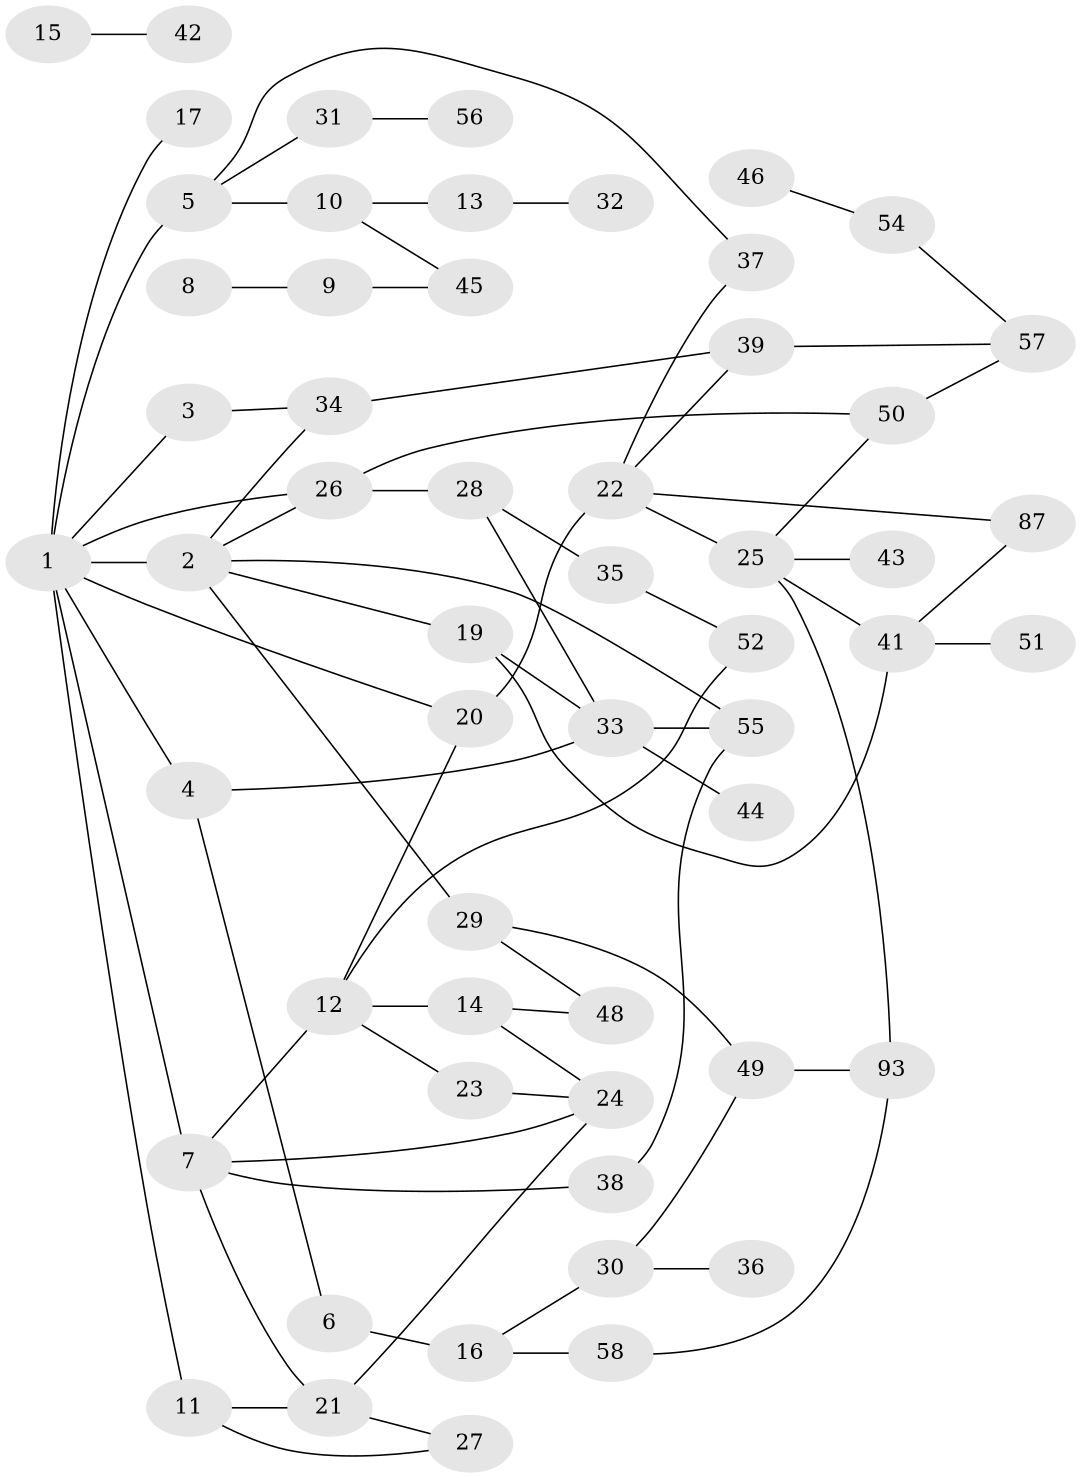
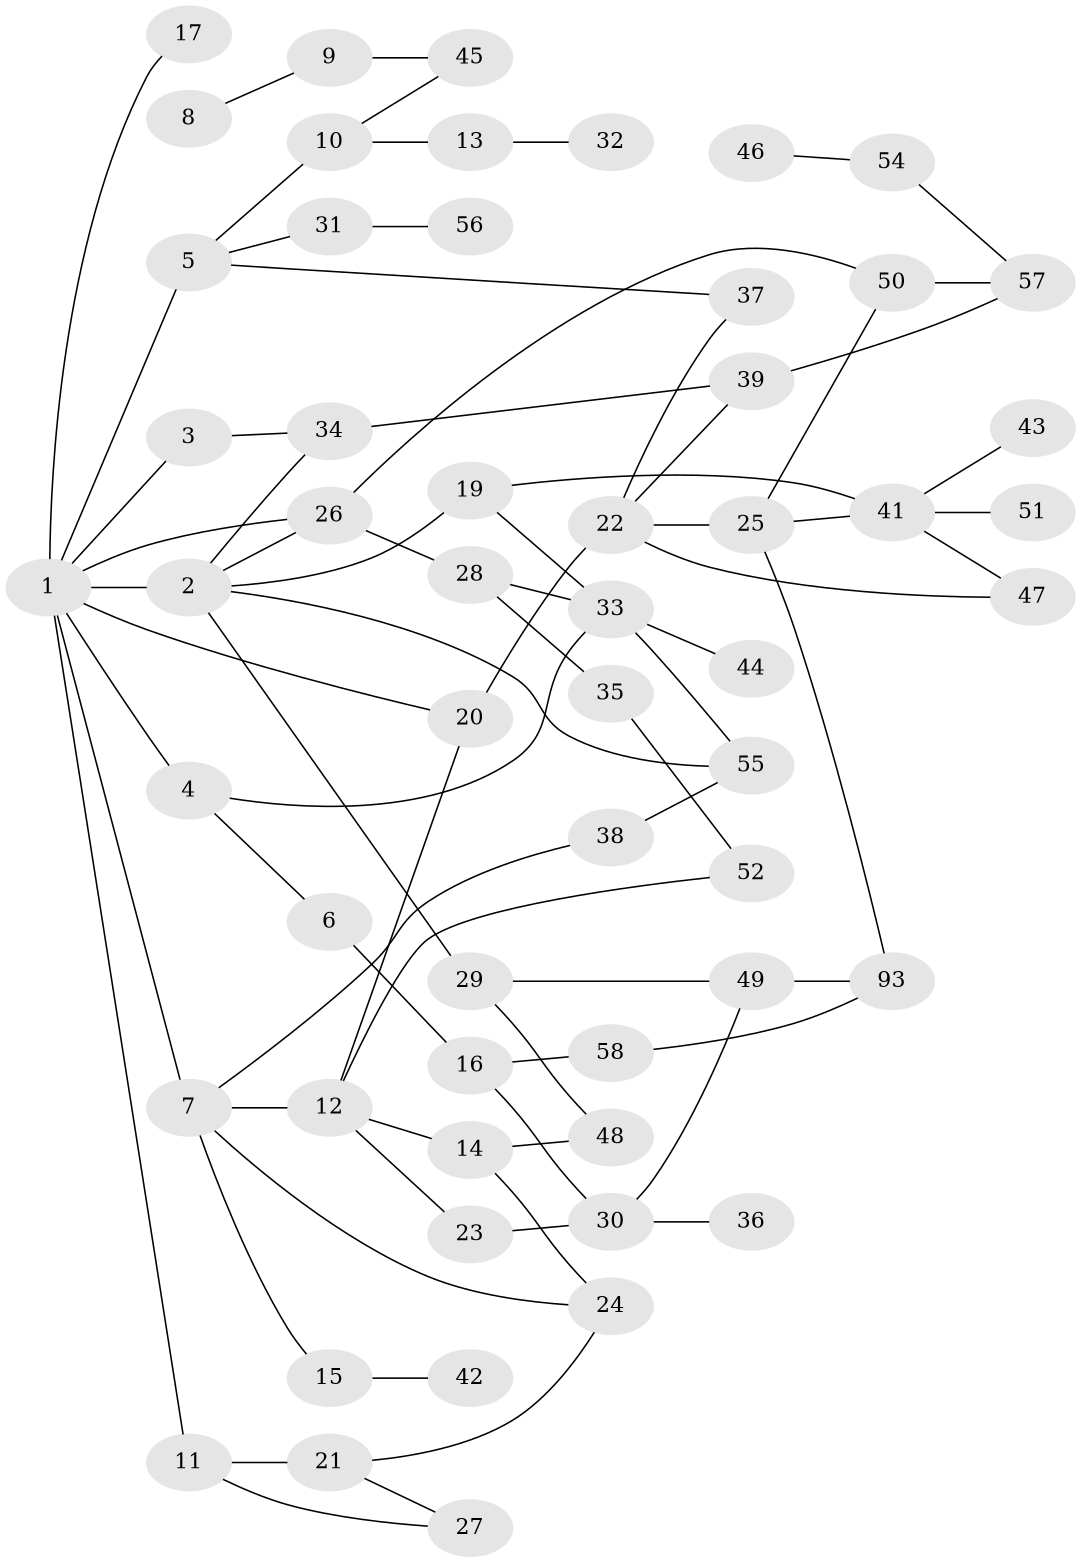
(1033, 523) -> (1033, 597)
(822, 559) -> (963, 470)
(541, 1095) -> (529, 1229)
(245, 1292) -> (246, 1249)
